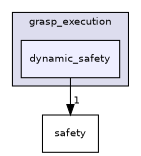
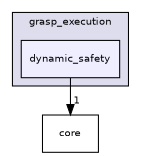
(70, 134) -> (70, 134)
